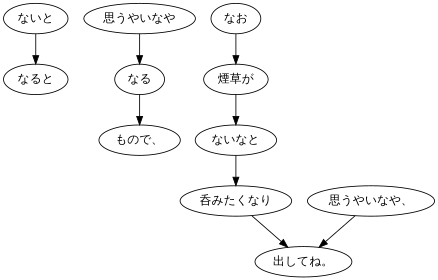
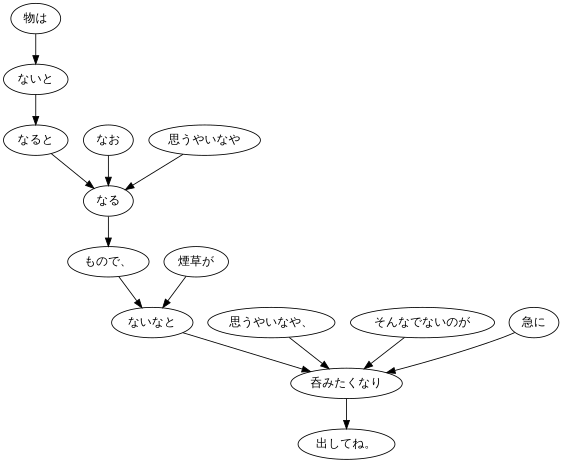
none -> (36, 19)
(236, 45) -> (108, 166)
none -> (69, 168)
(340, 229) -> (306, 350)
none -> (128, 289)
none -> (423, 323)
none -> (534, 323)
